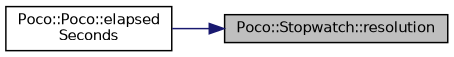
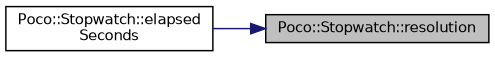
(89, 29) -> (109, 29)
